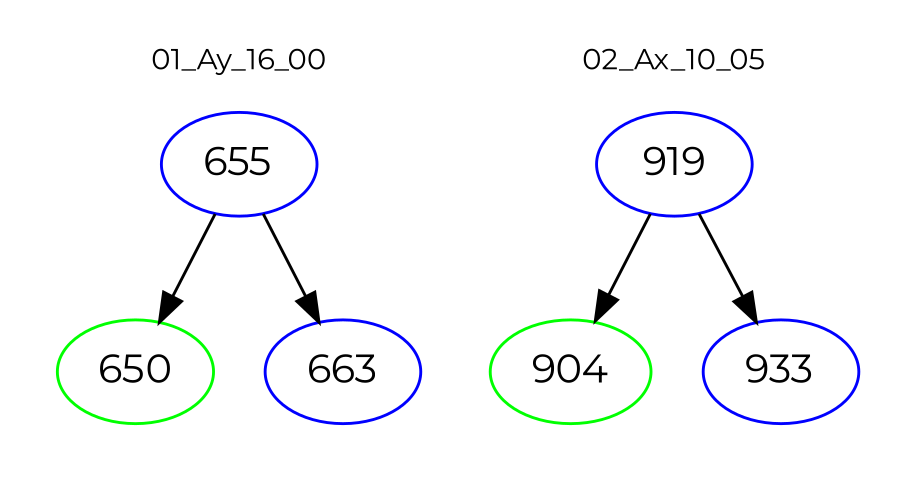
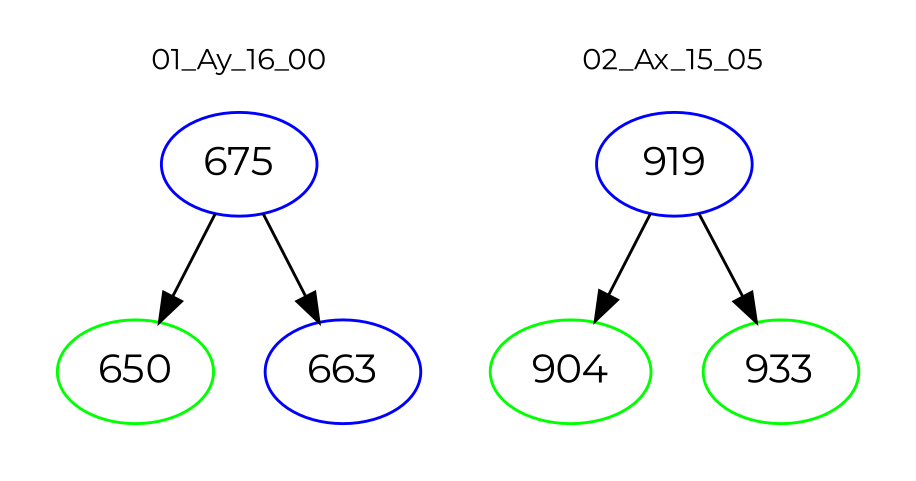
(674, 62) -> (674, 62)
(239, 164) -> (239, 164)
(781, 372) -> (781, 372)
